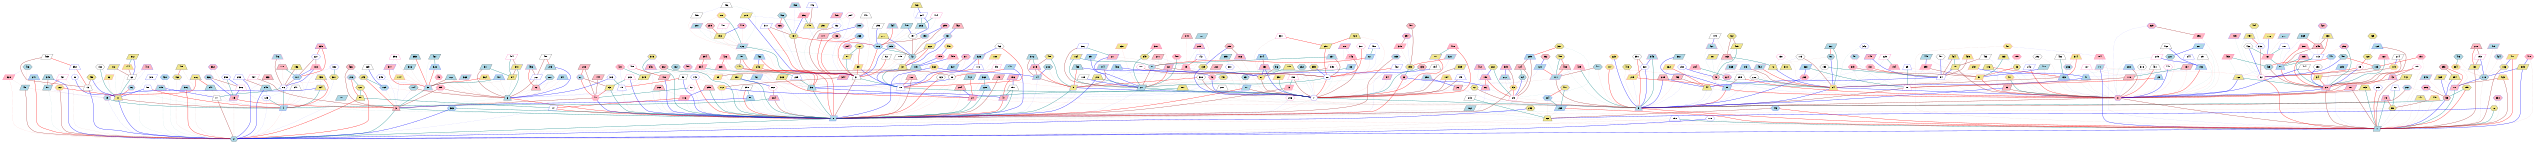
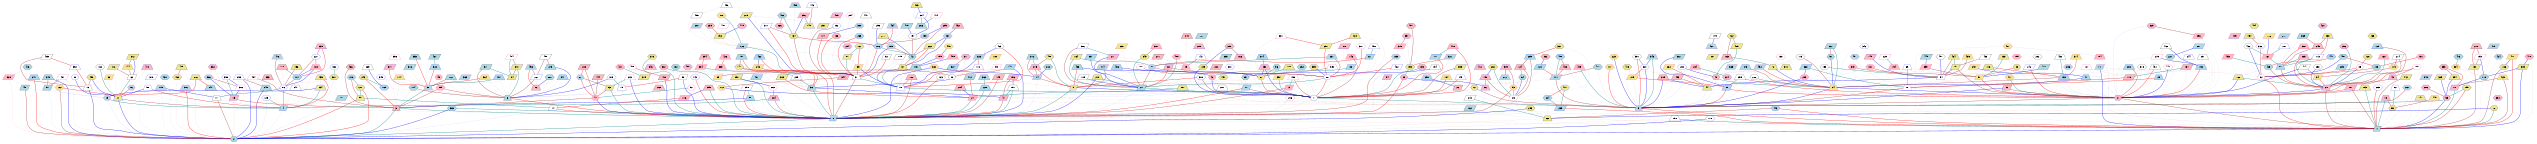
(1436, 57) -> (1436, 57)
(1560, 57) -> (1560, 57)
